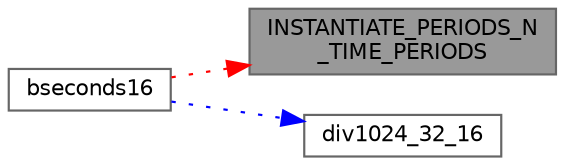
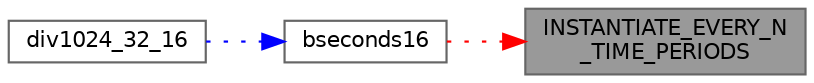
(403, 42) -> (665, 42)
(226, 110) -> (234, 42)
